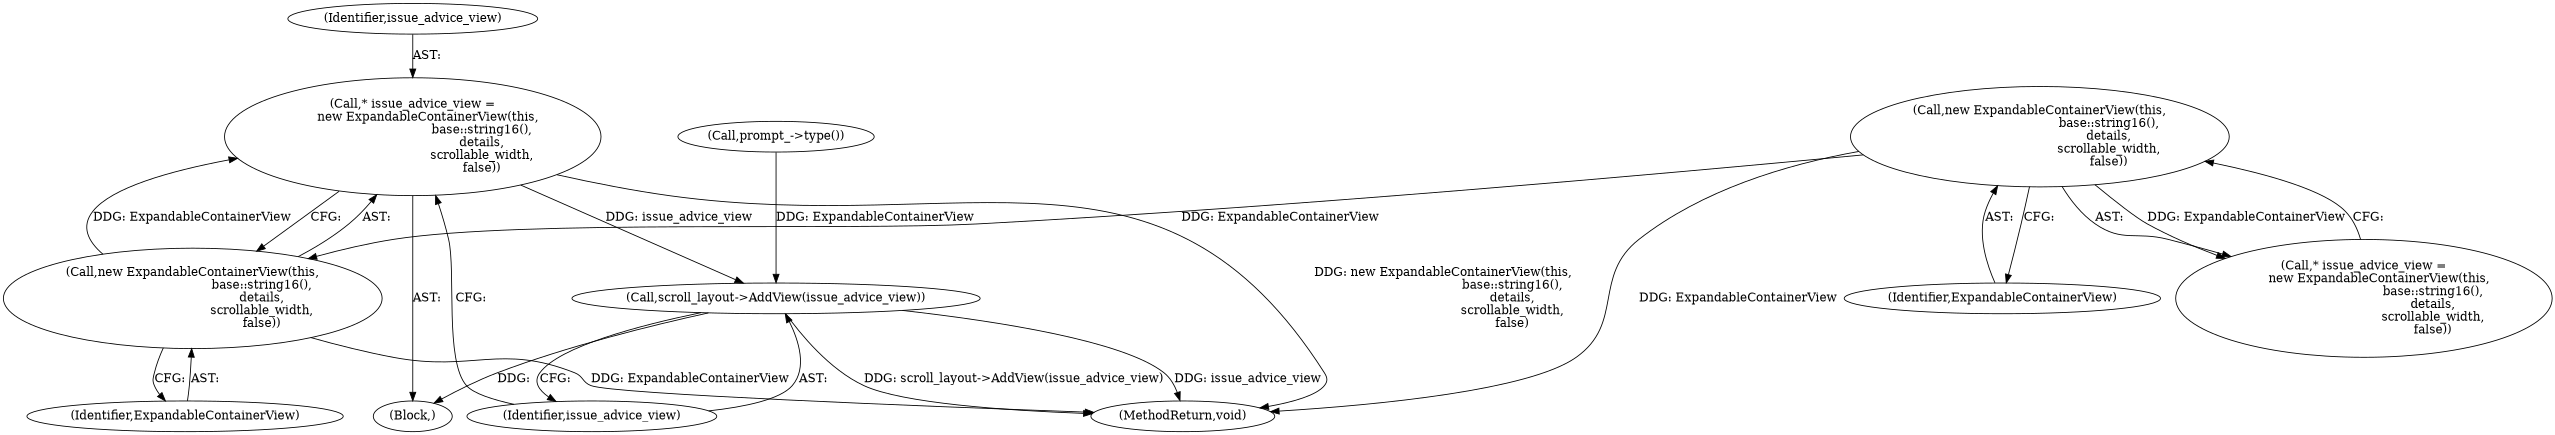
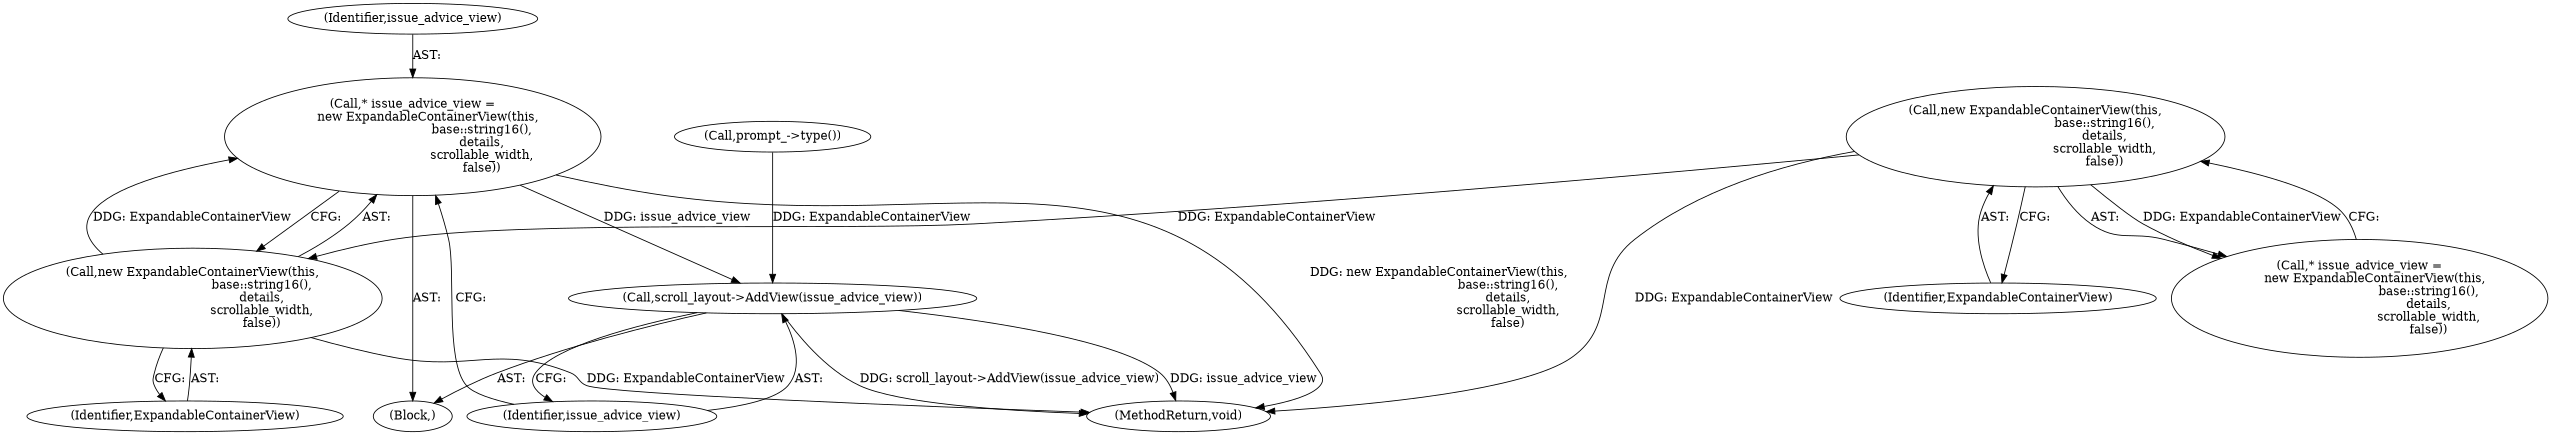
(516, 379) -> (513, 379)
